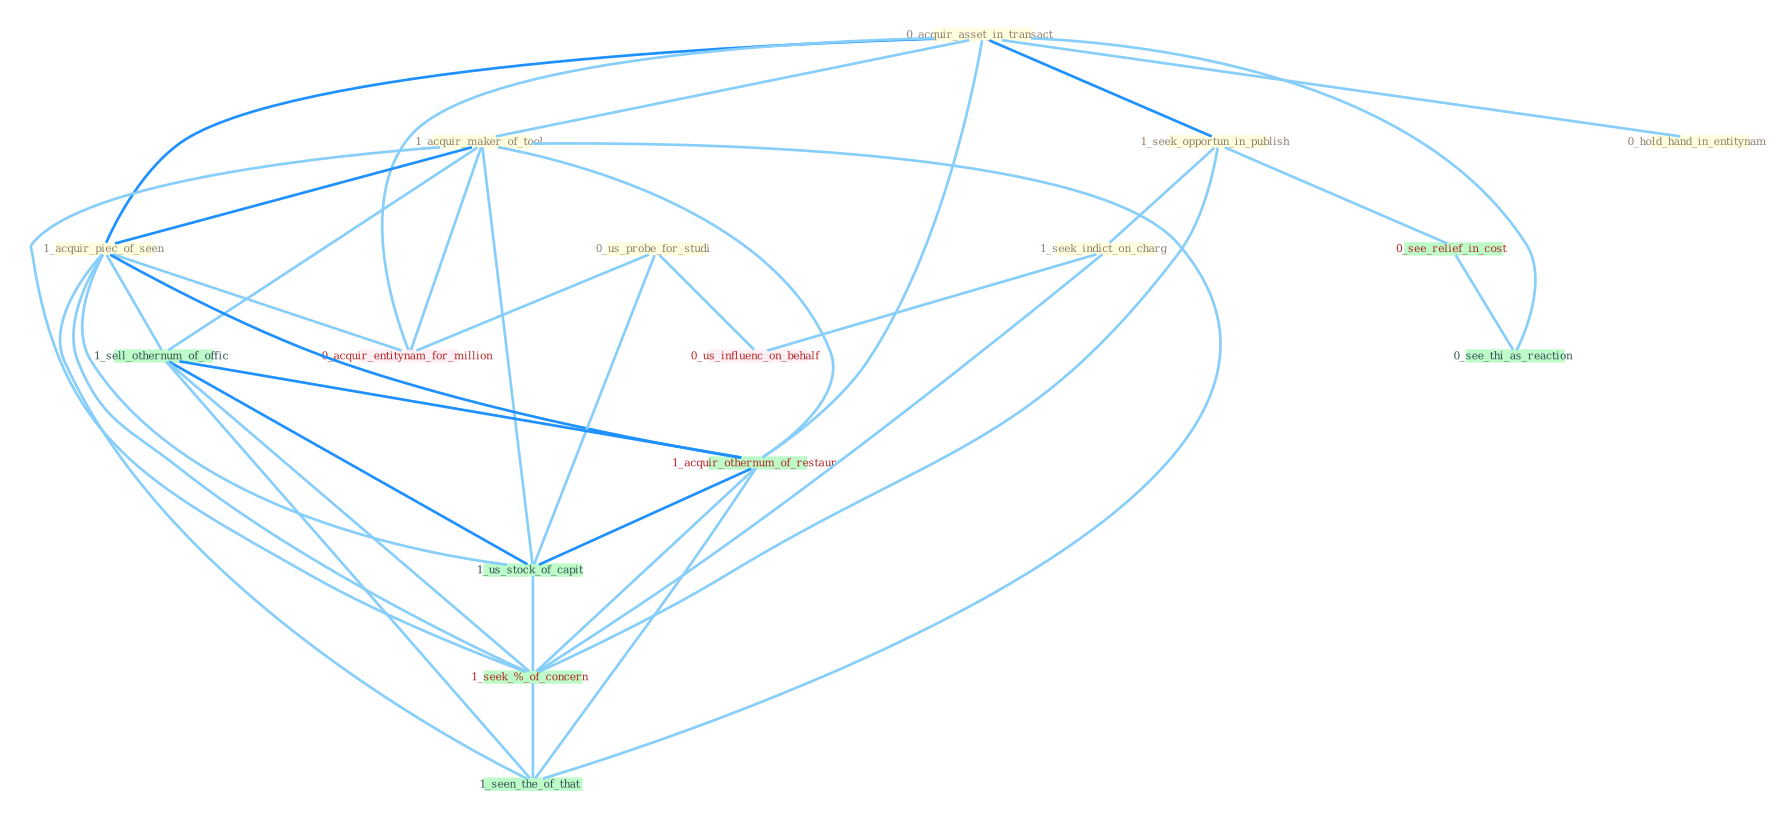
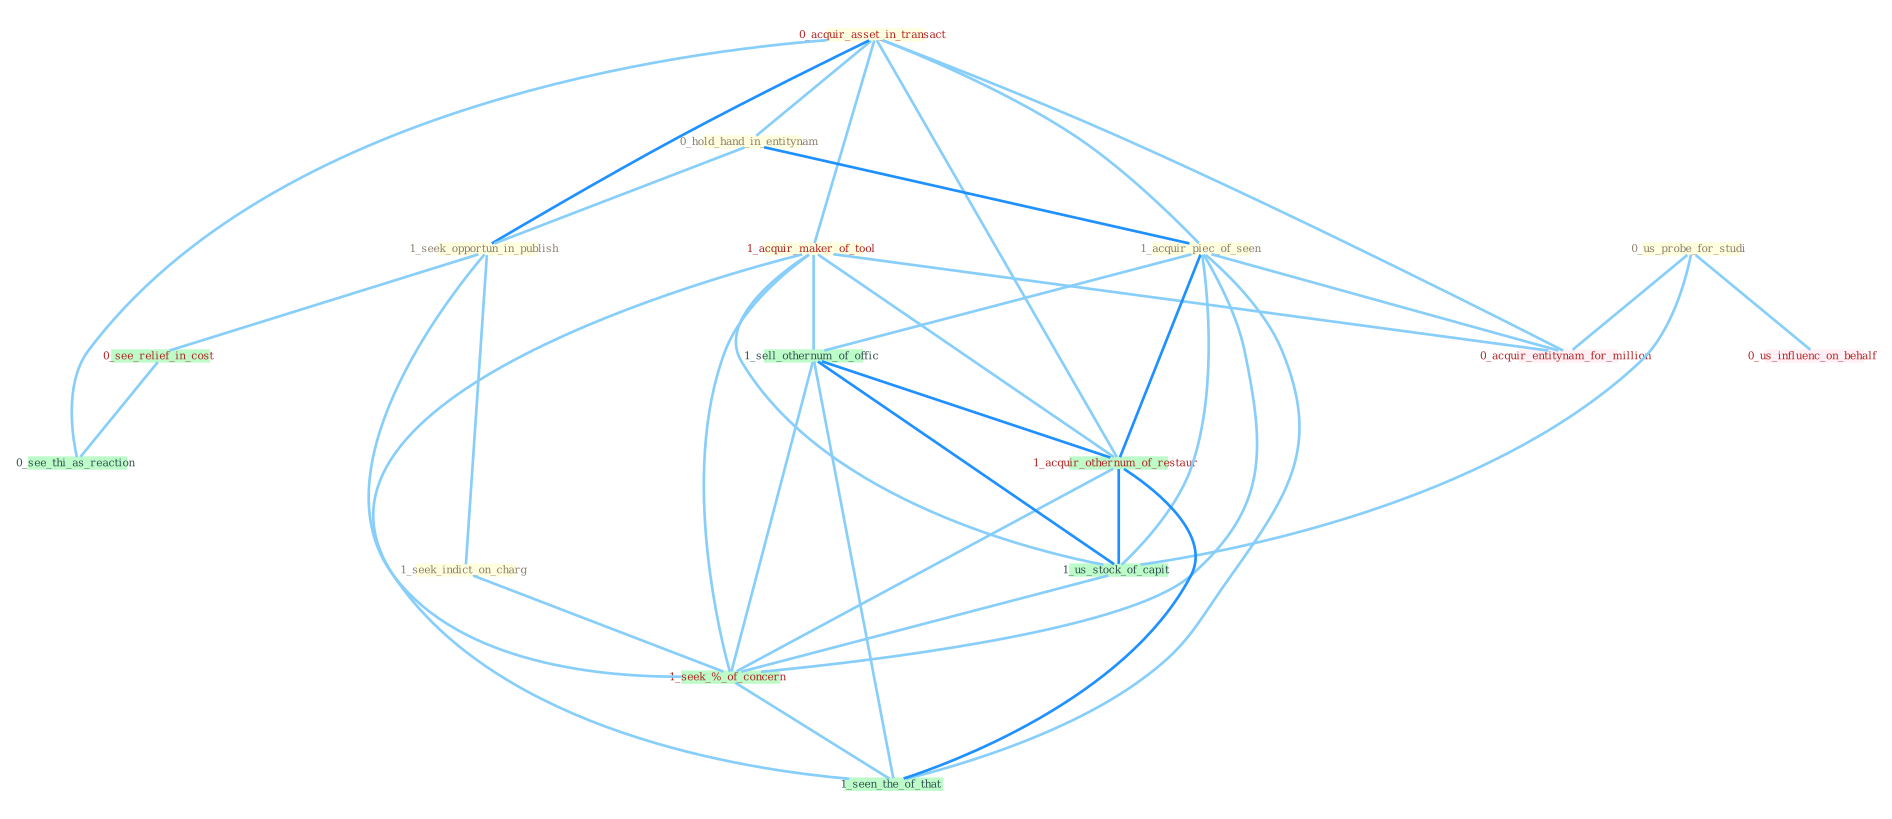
(983, 35) -> (875, 35)
(490, 69) -> (1077, 138)
(482, 142) -> (814, 249)
(293, 195) -> (987, 198)
none -> (619, 195)
(932, 302) -> none
(631, 648) -> (1120, 661)
